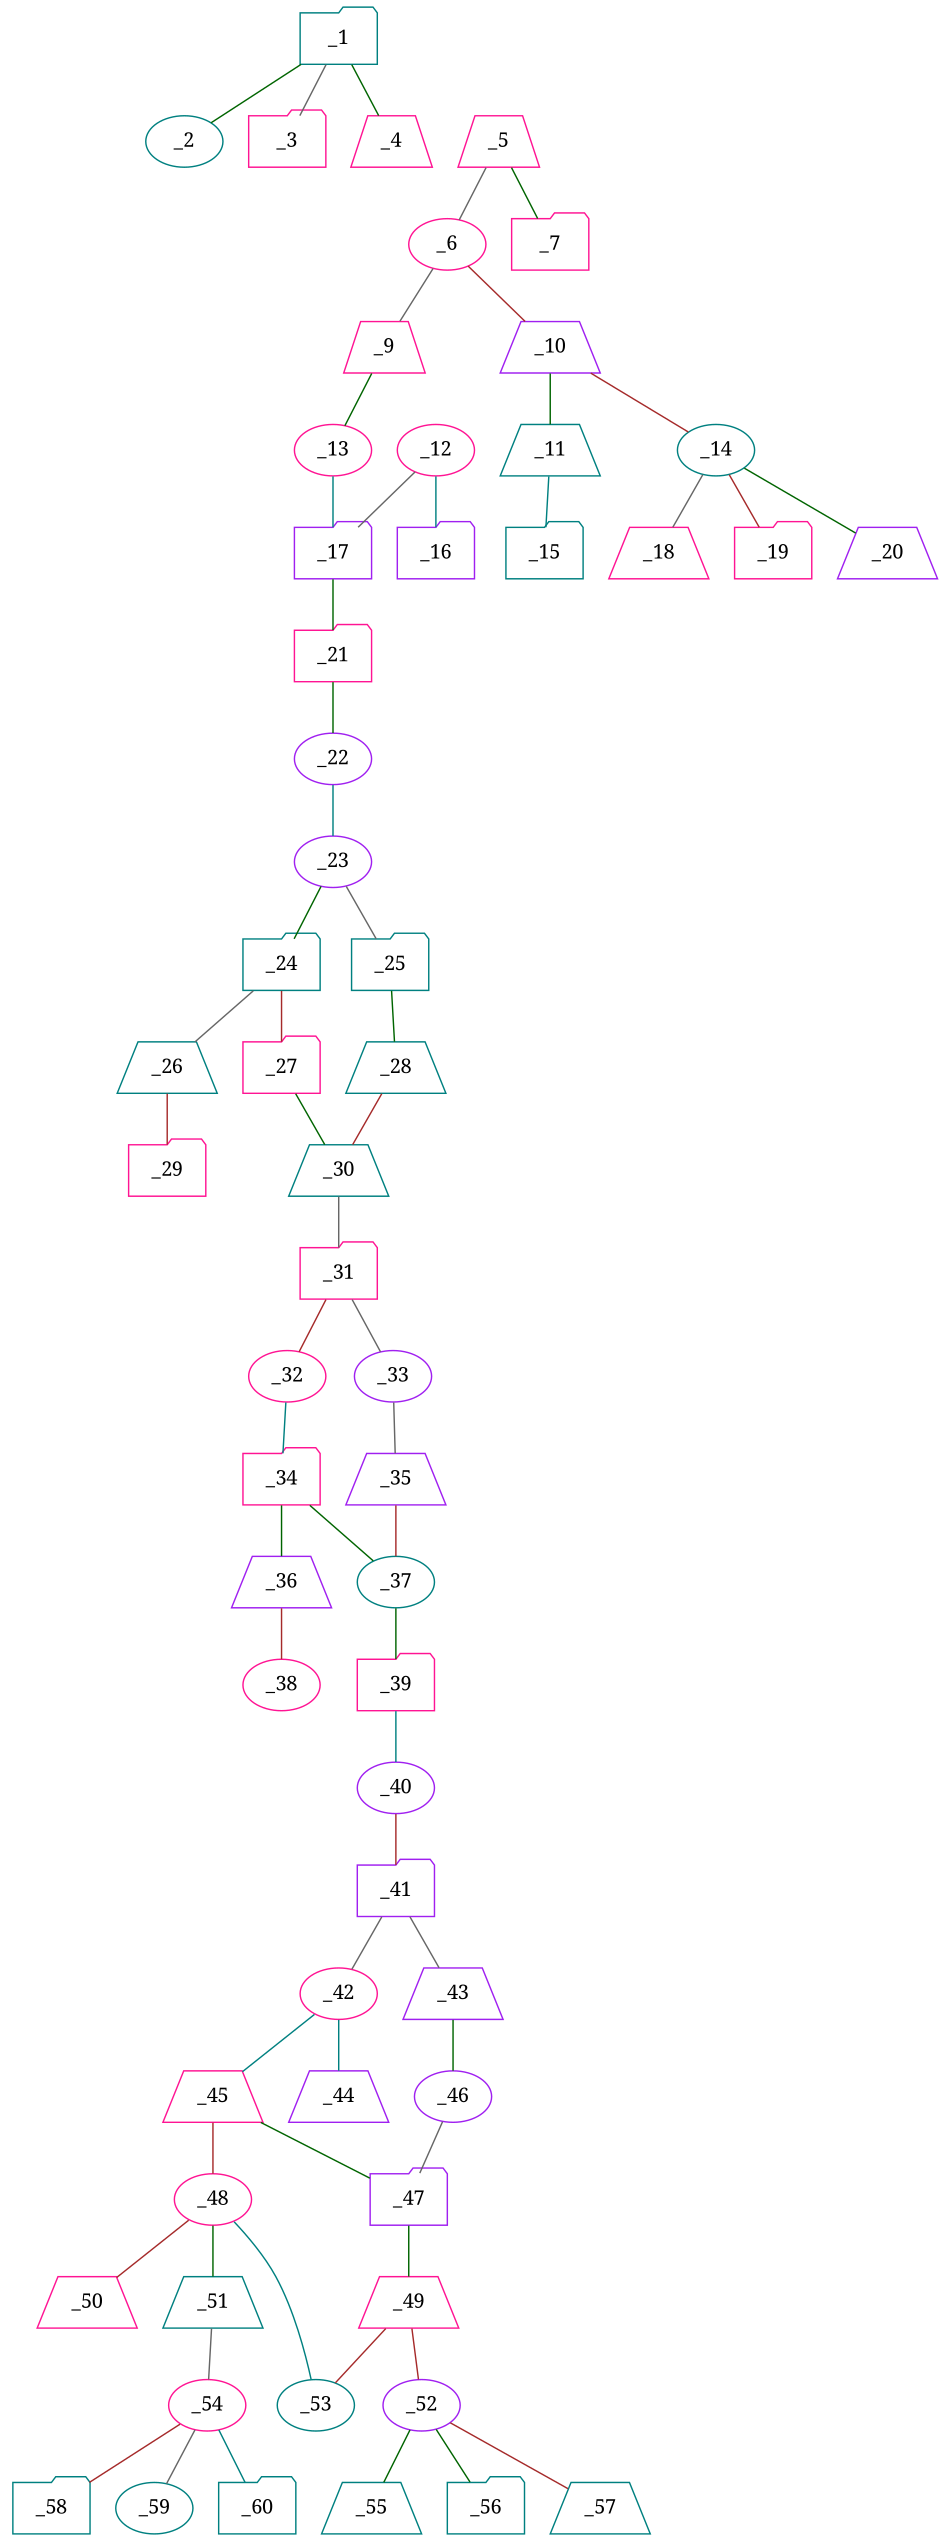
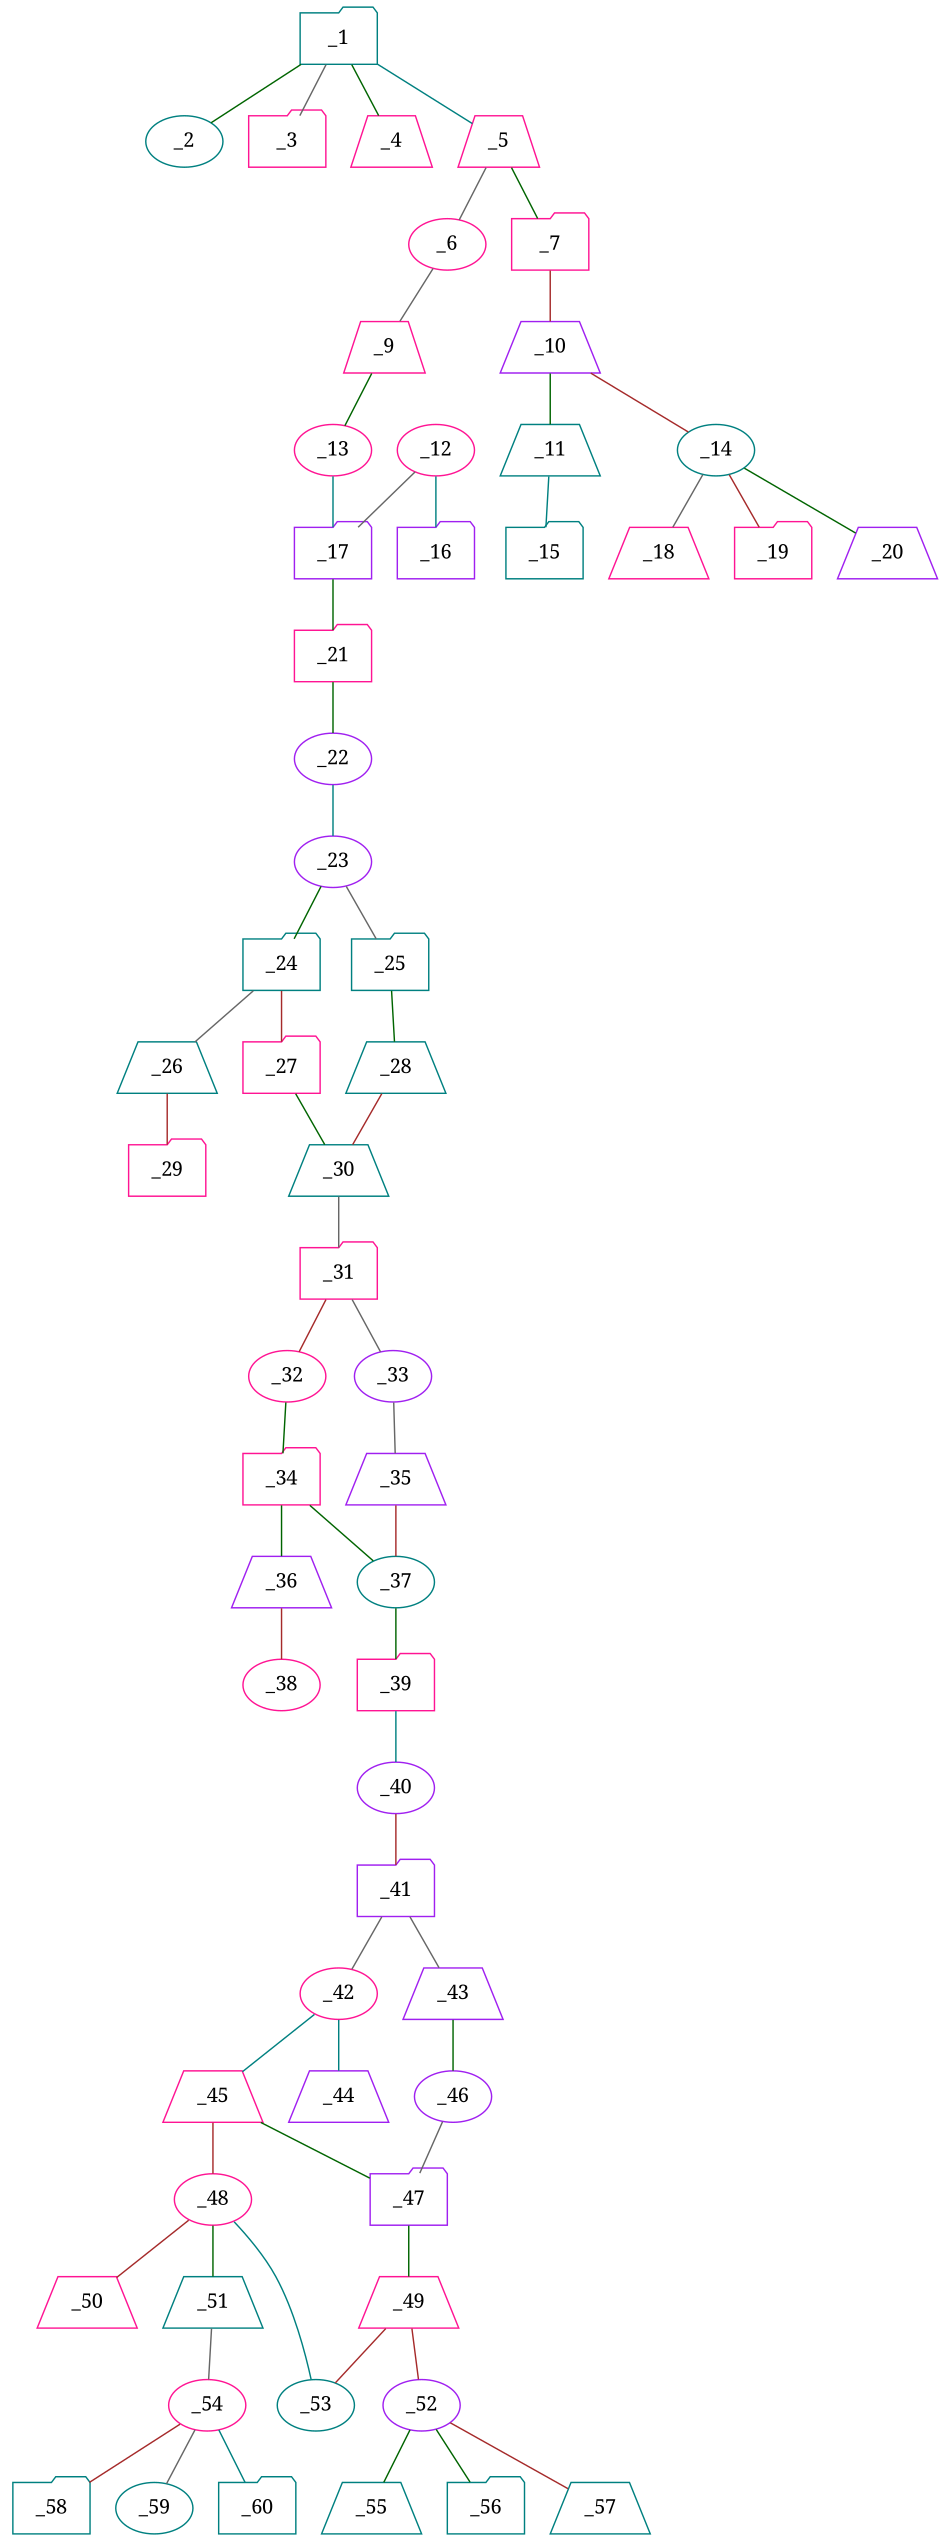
none -> (425, 94)
(497, 294) -> (550, 296)
(284, 1428) -> (284, 1428)
